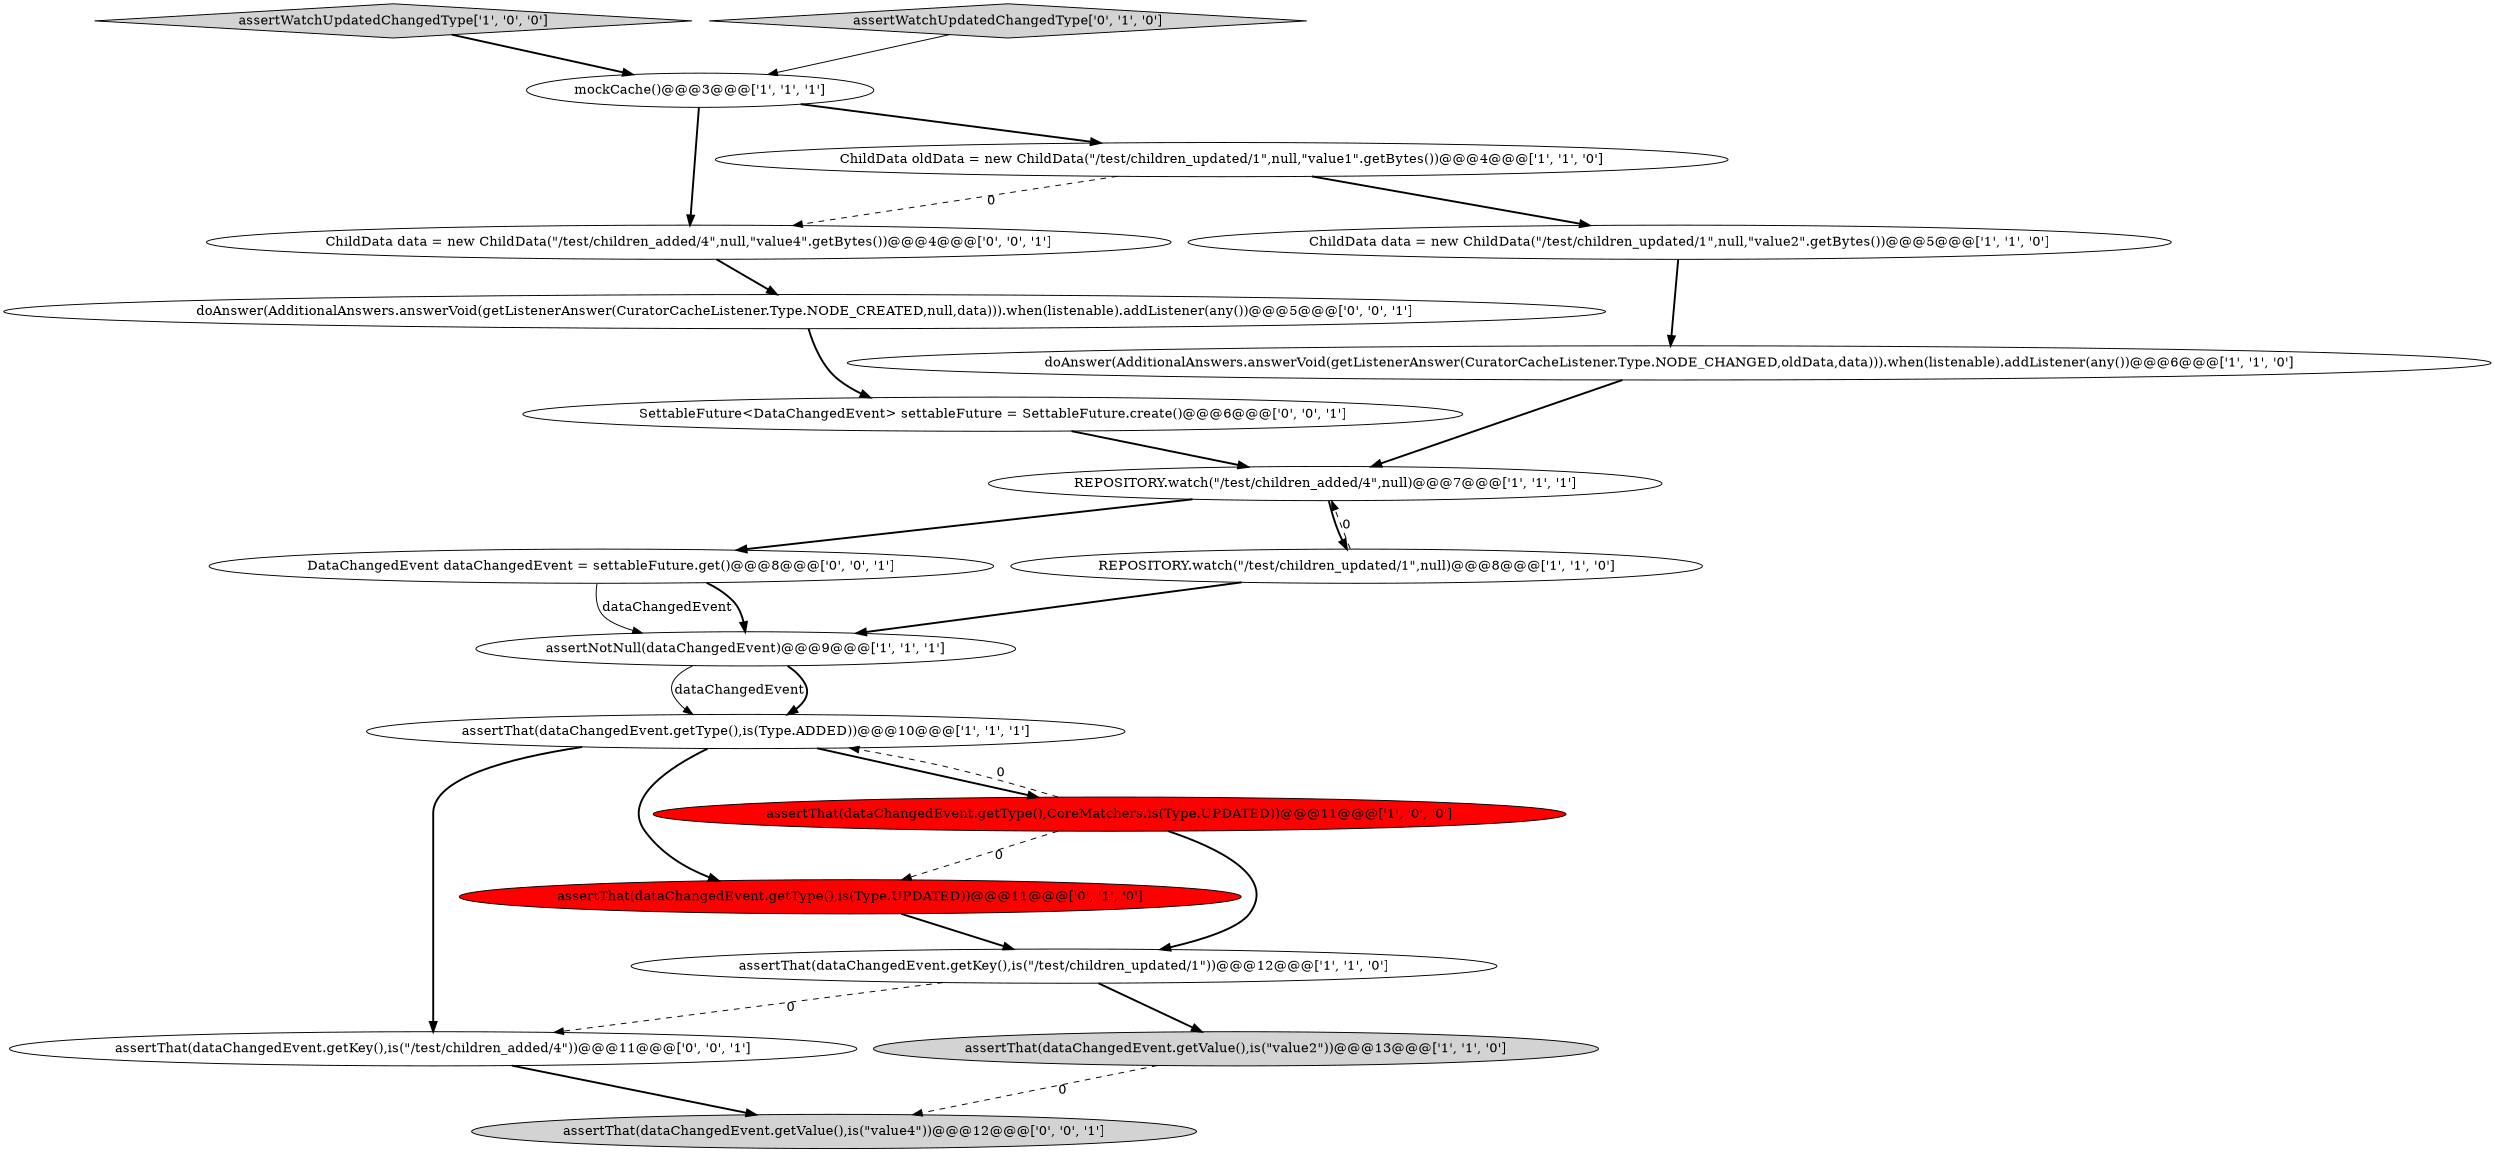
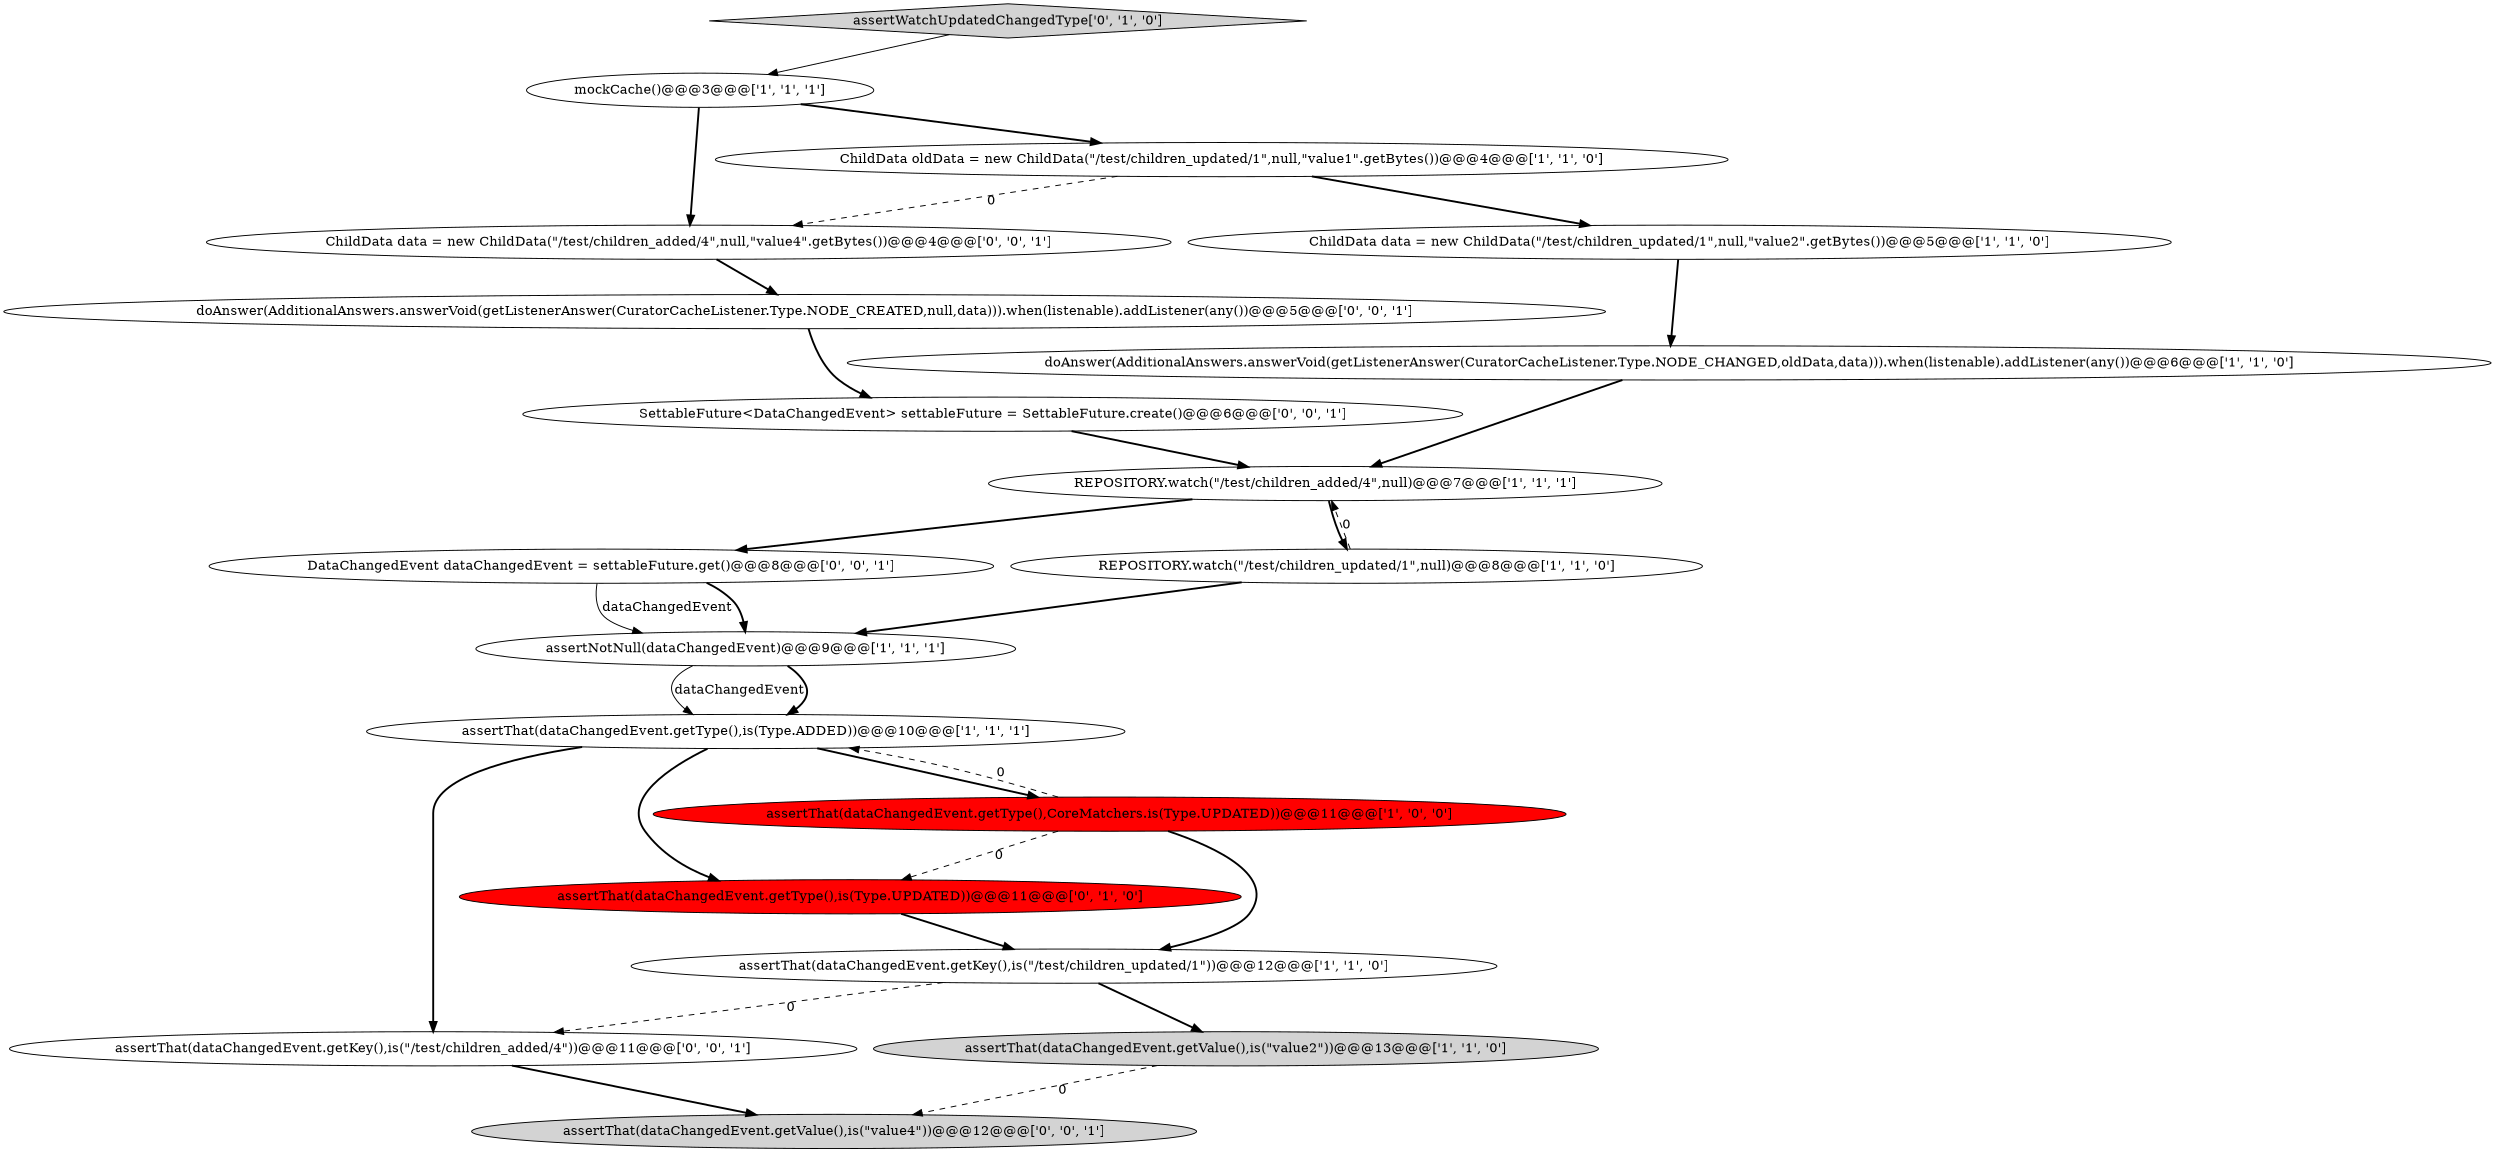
(393, 21) -> none
